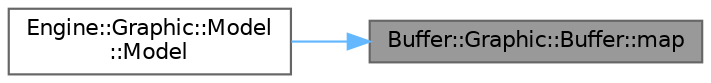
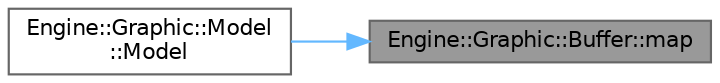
(536, 42) -> (540, 42)
